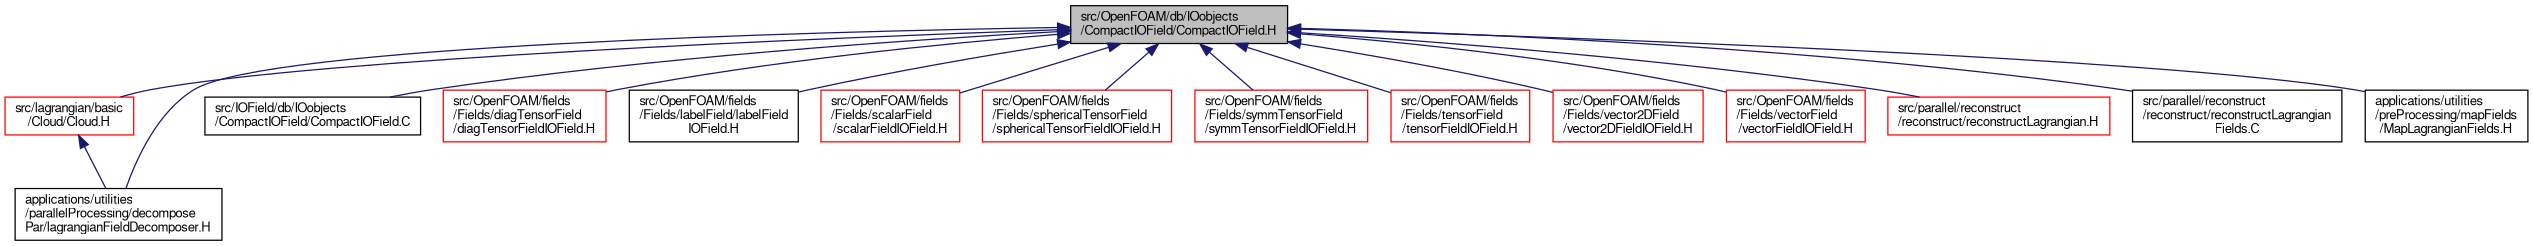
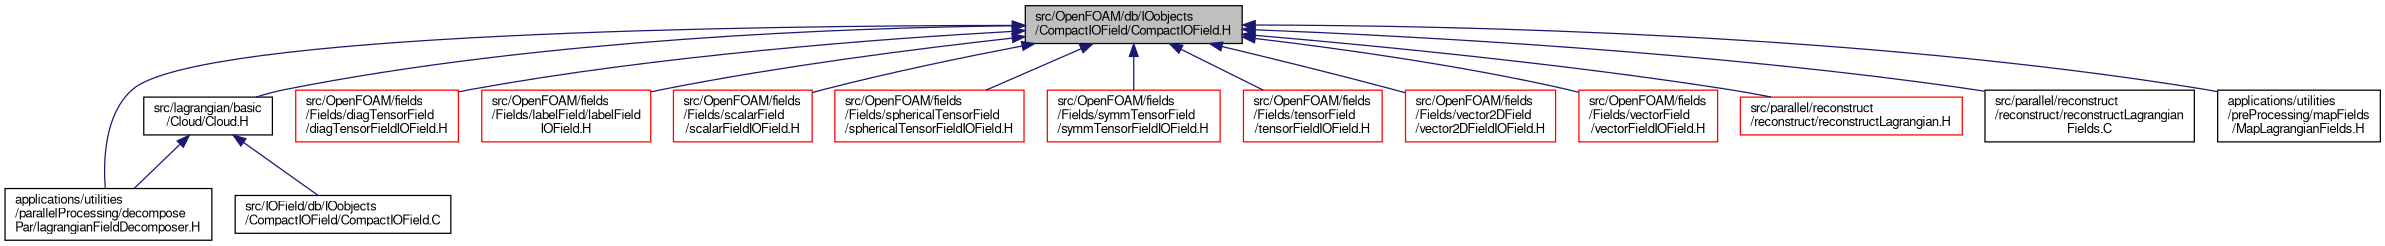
(723, 56) -> (281, 169)
(69, 116) -> (208, 116)
(714, 116) -> (566, 116)
